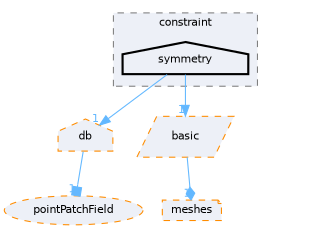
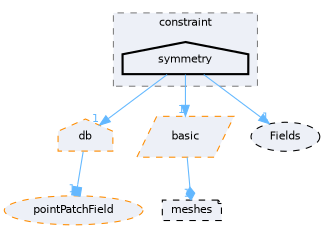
none -> (285, 137)
(192, 210) -> (192, 210)
